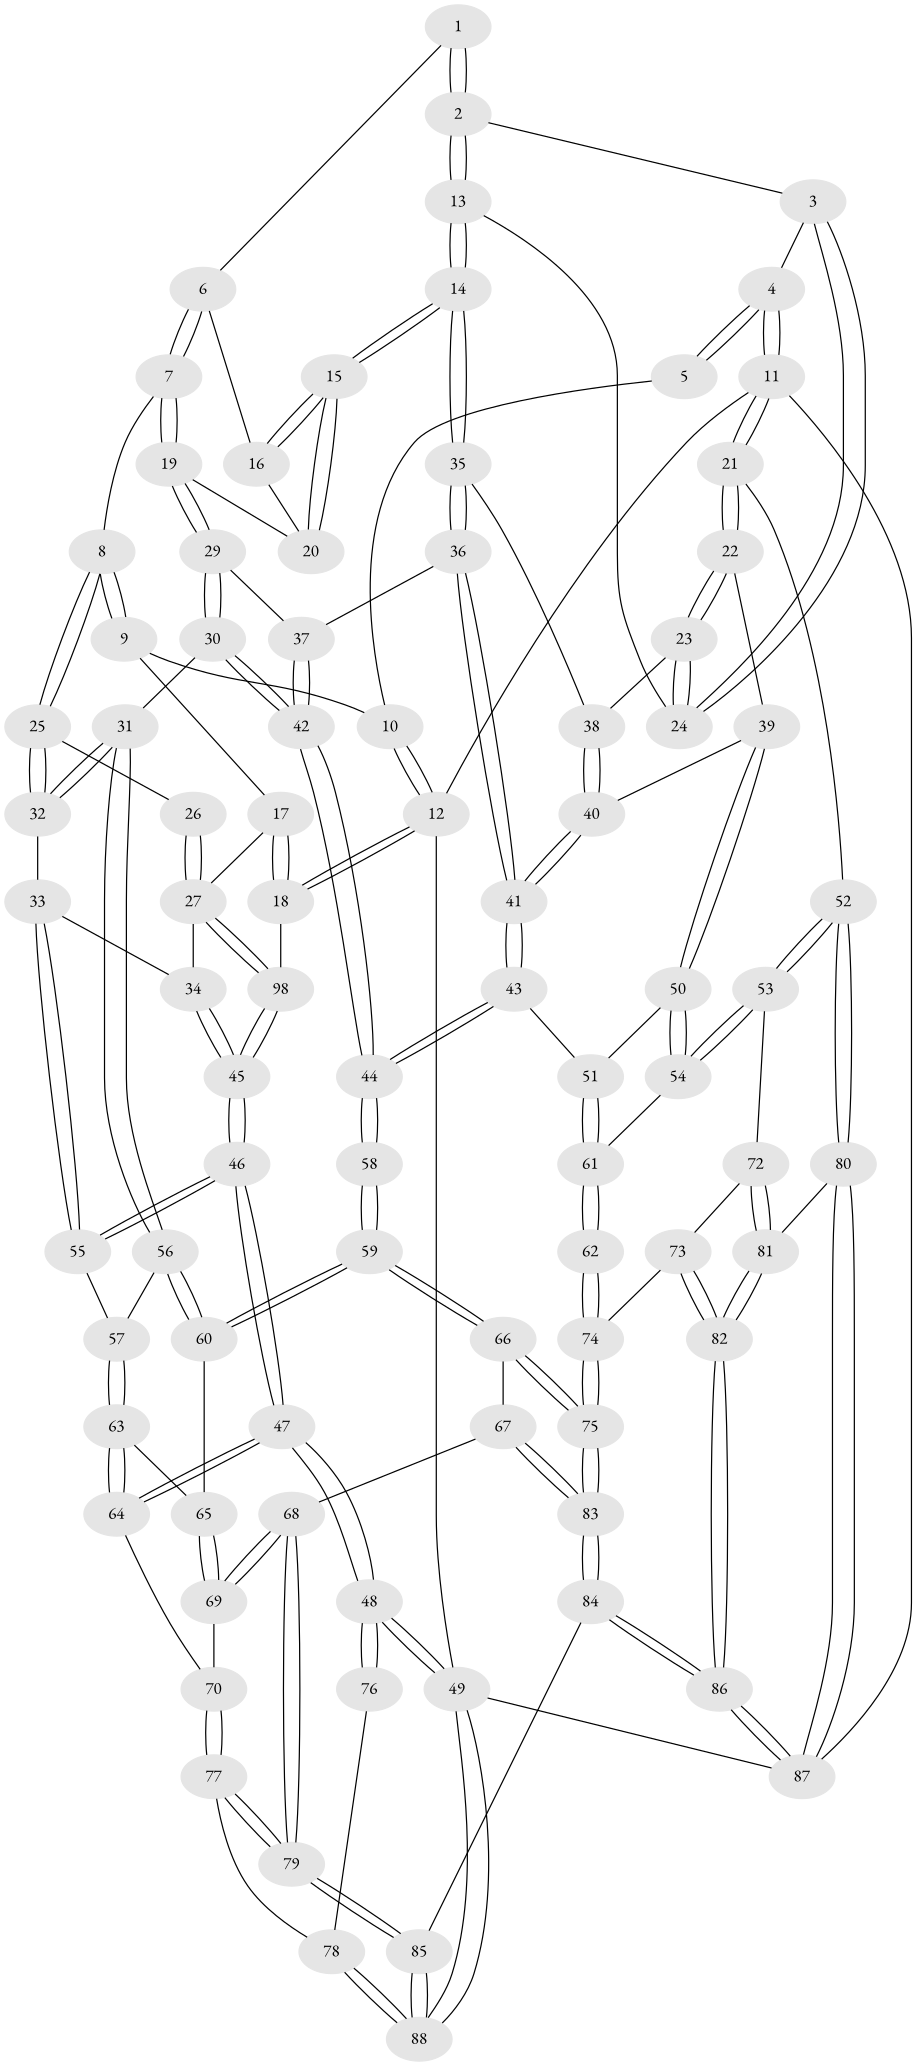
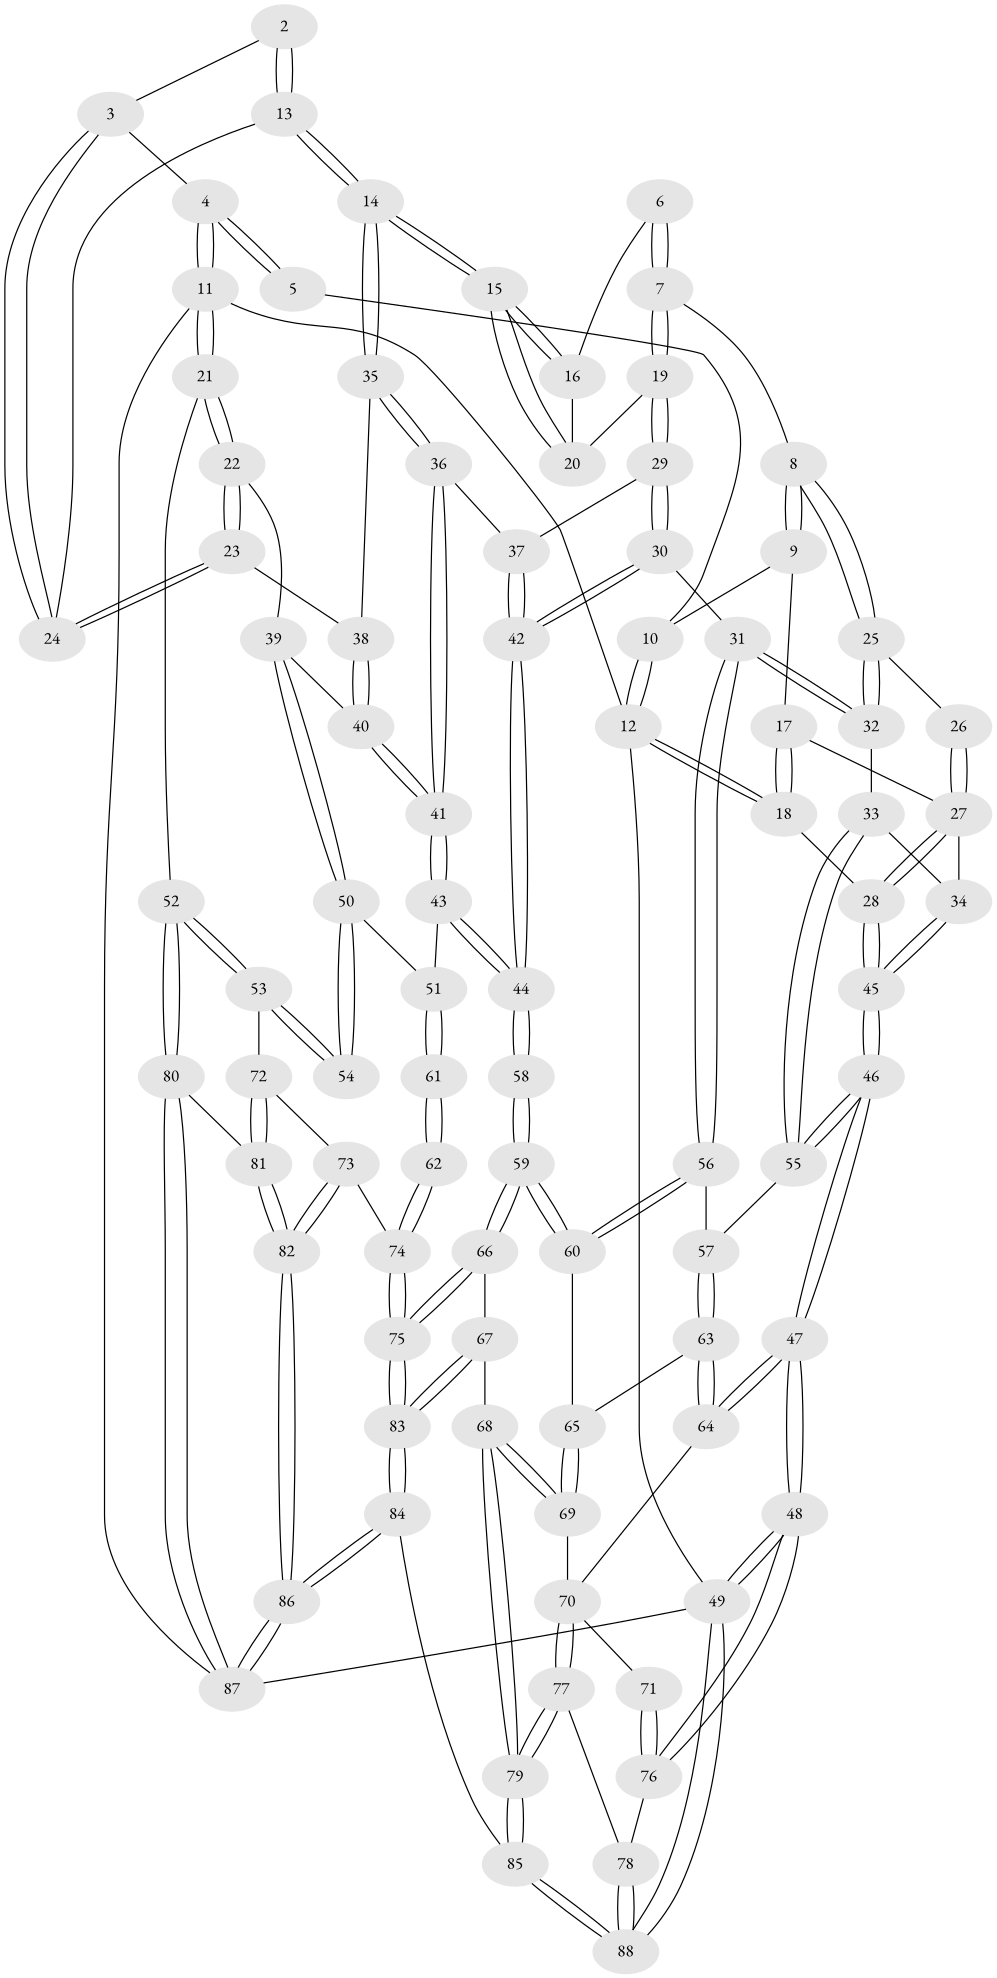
(458, 27) -> none
(281, 989) -> (871, 902)
(635, 1120) -> none
none -> (649, 1689)
